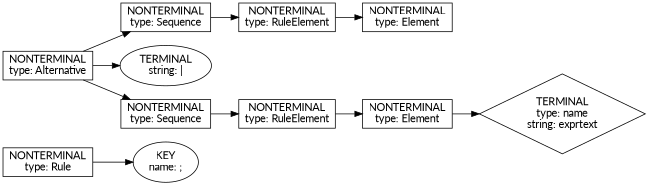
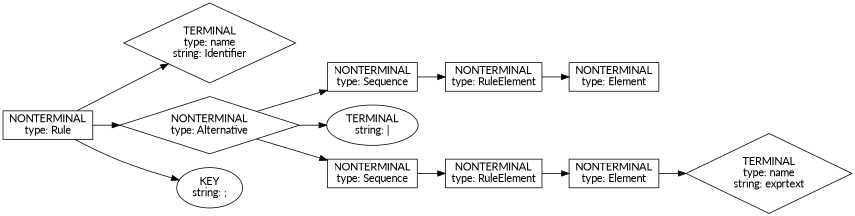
none -> (210, 43)
(48, 66) -> (210, 125)
none -> (102, 125)
(166, 162) -> (210, 188)
